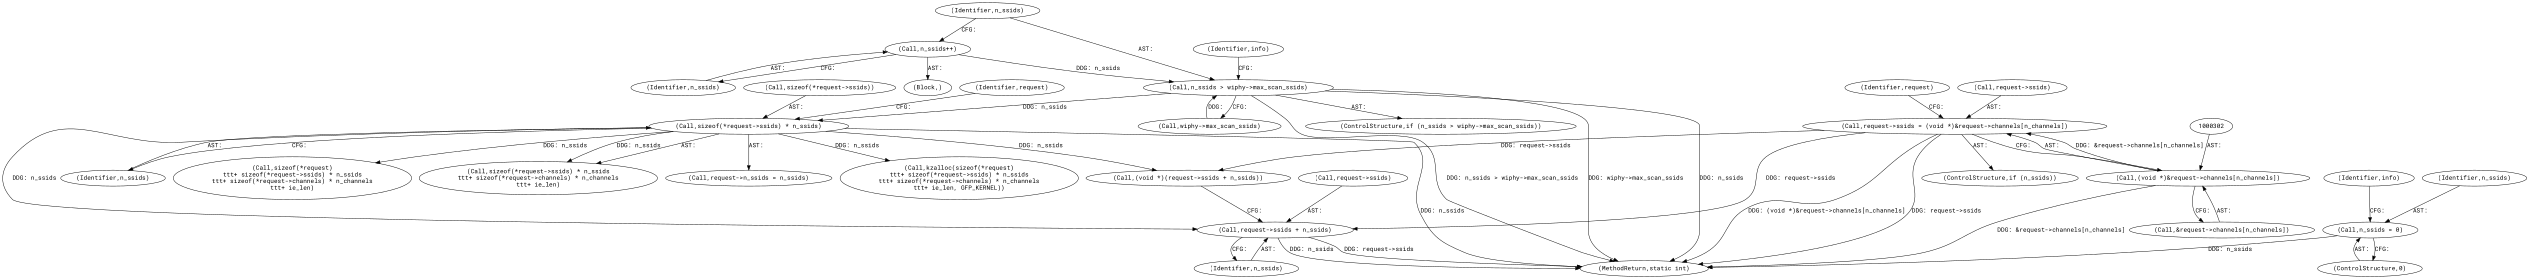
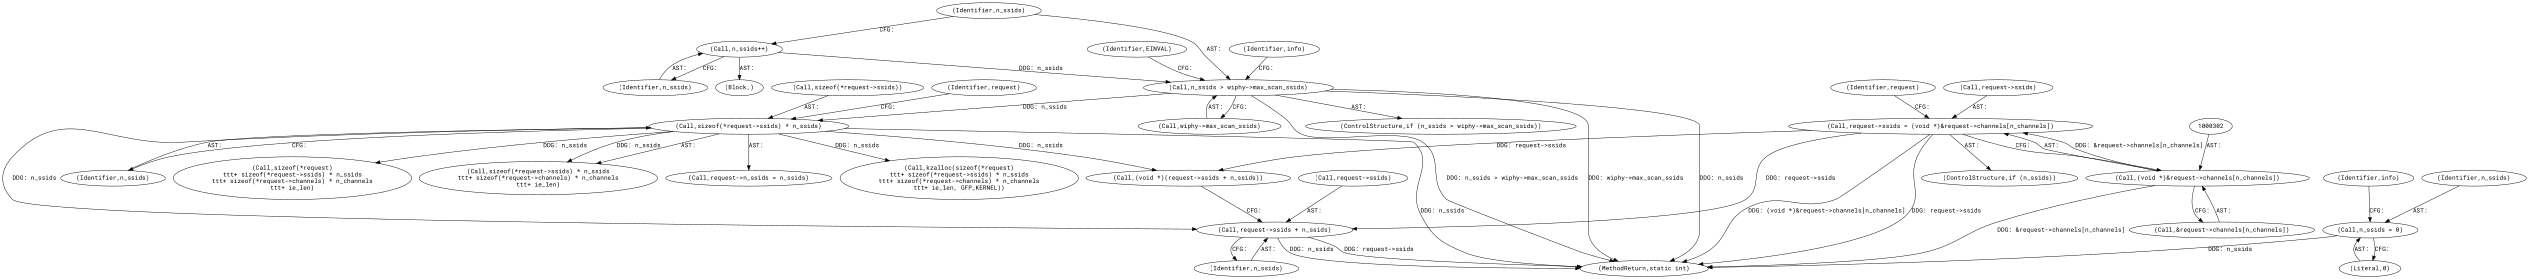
none -> (1137, 49)
(1218, 107) -> (1218, 107)
(2370, 269) -> (2370, 269)
